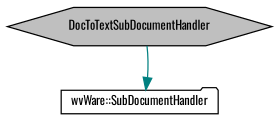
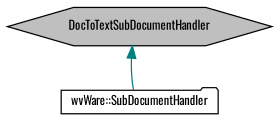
(148, 62) -> (132, 74)
